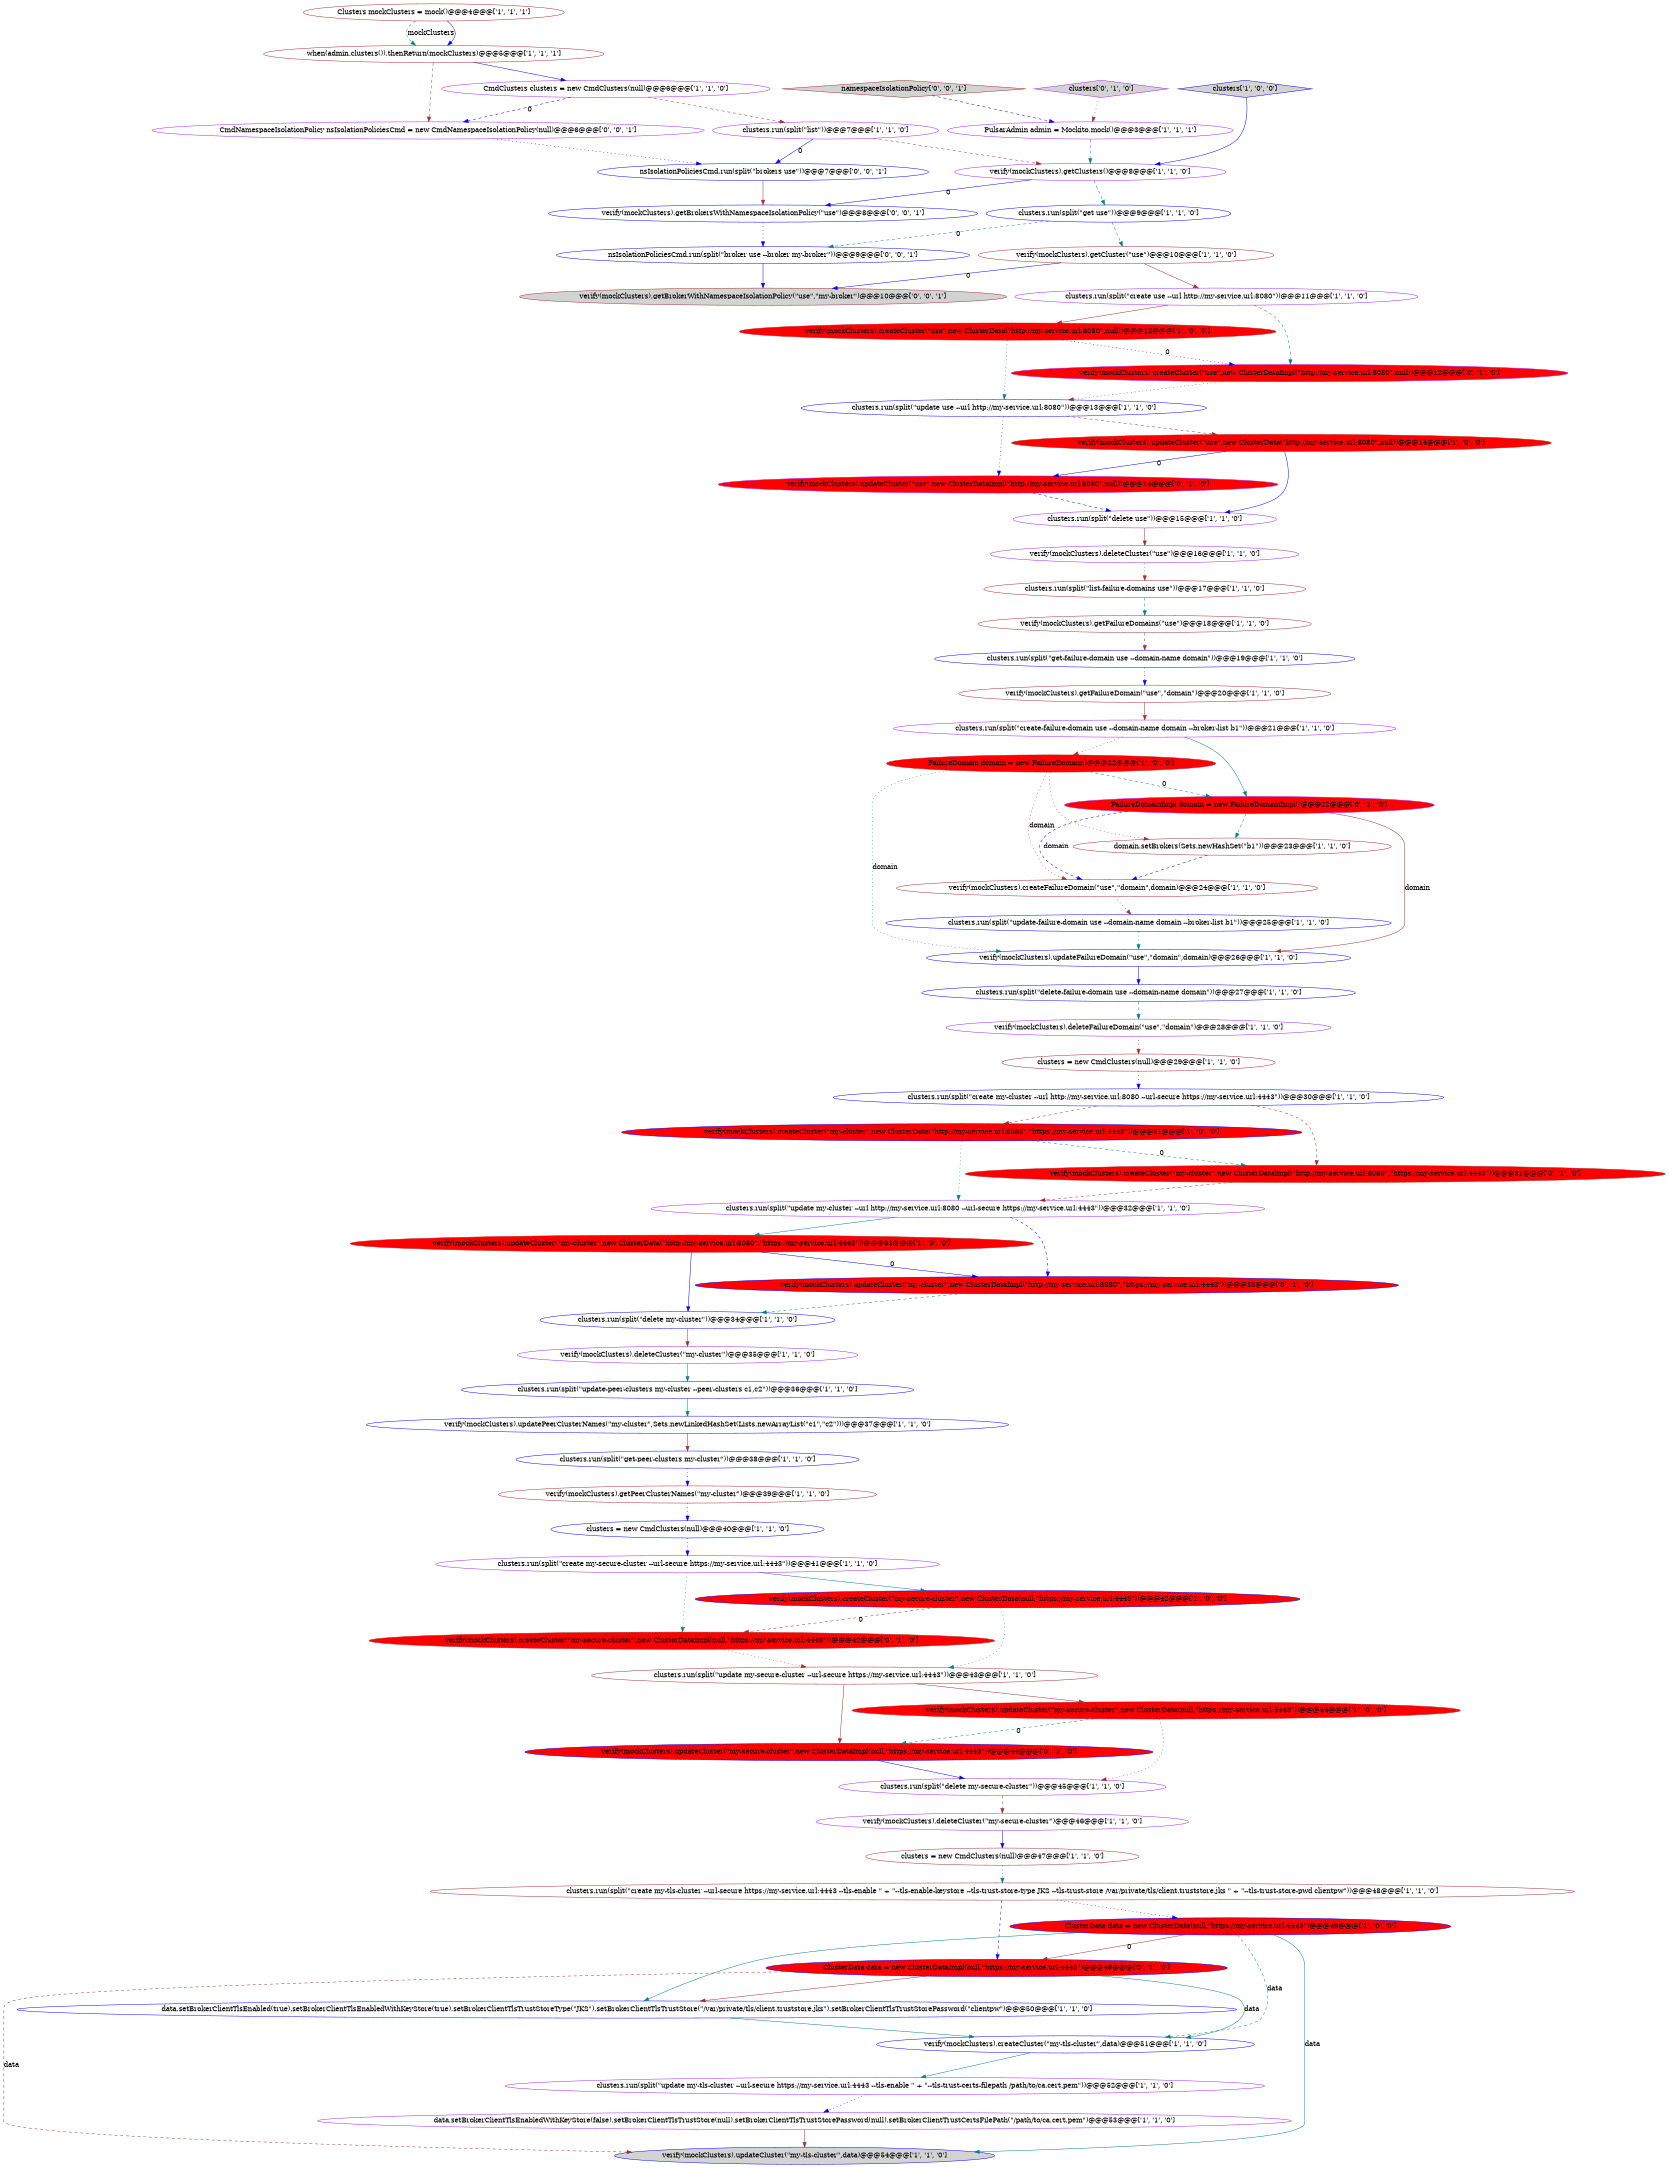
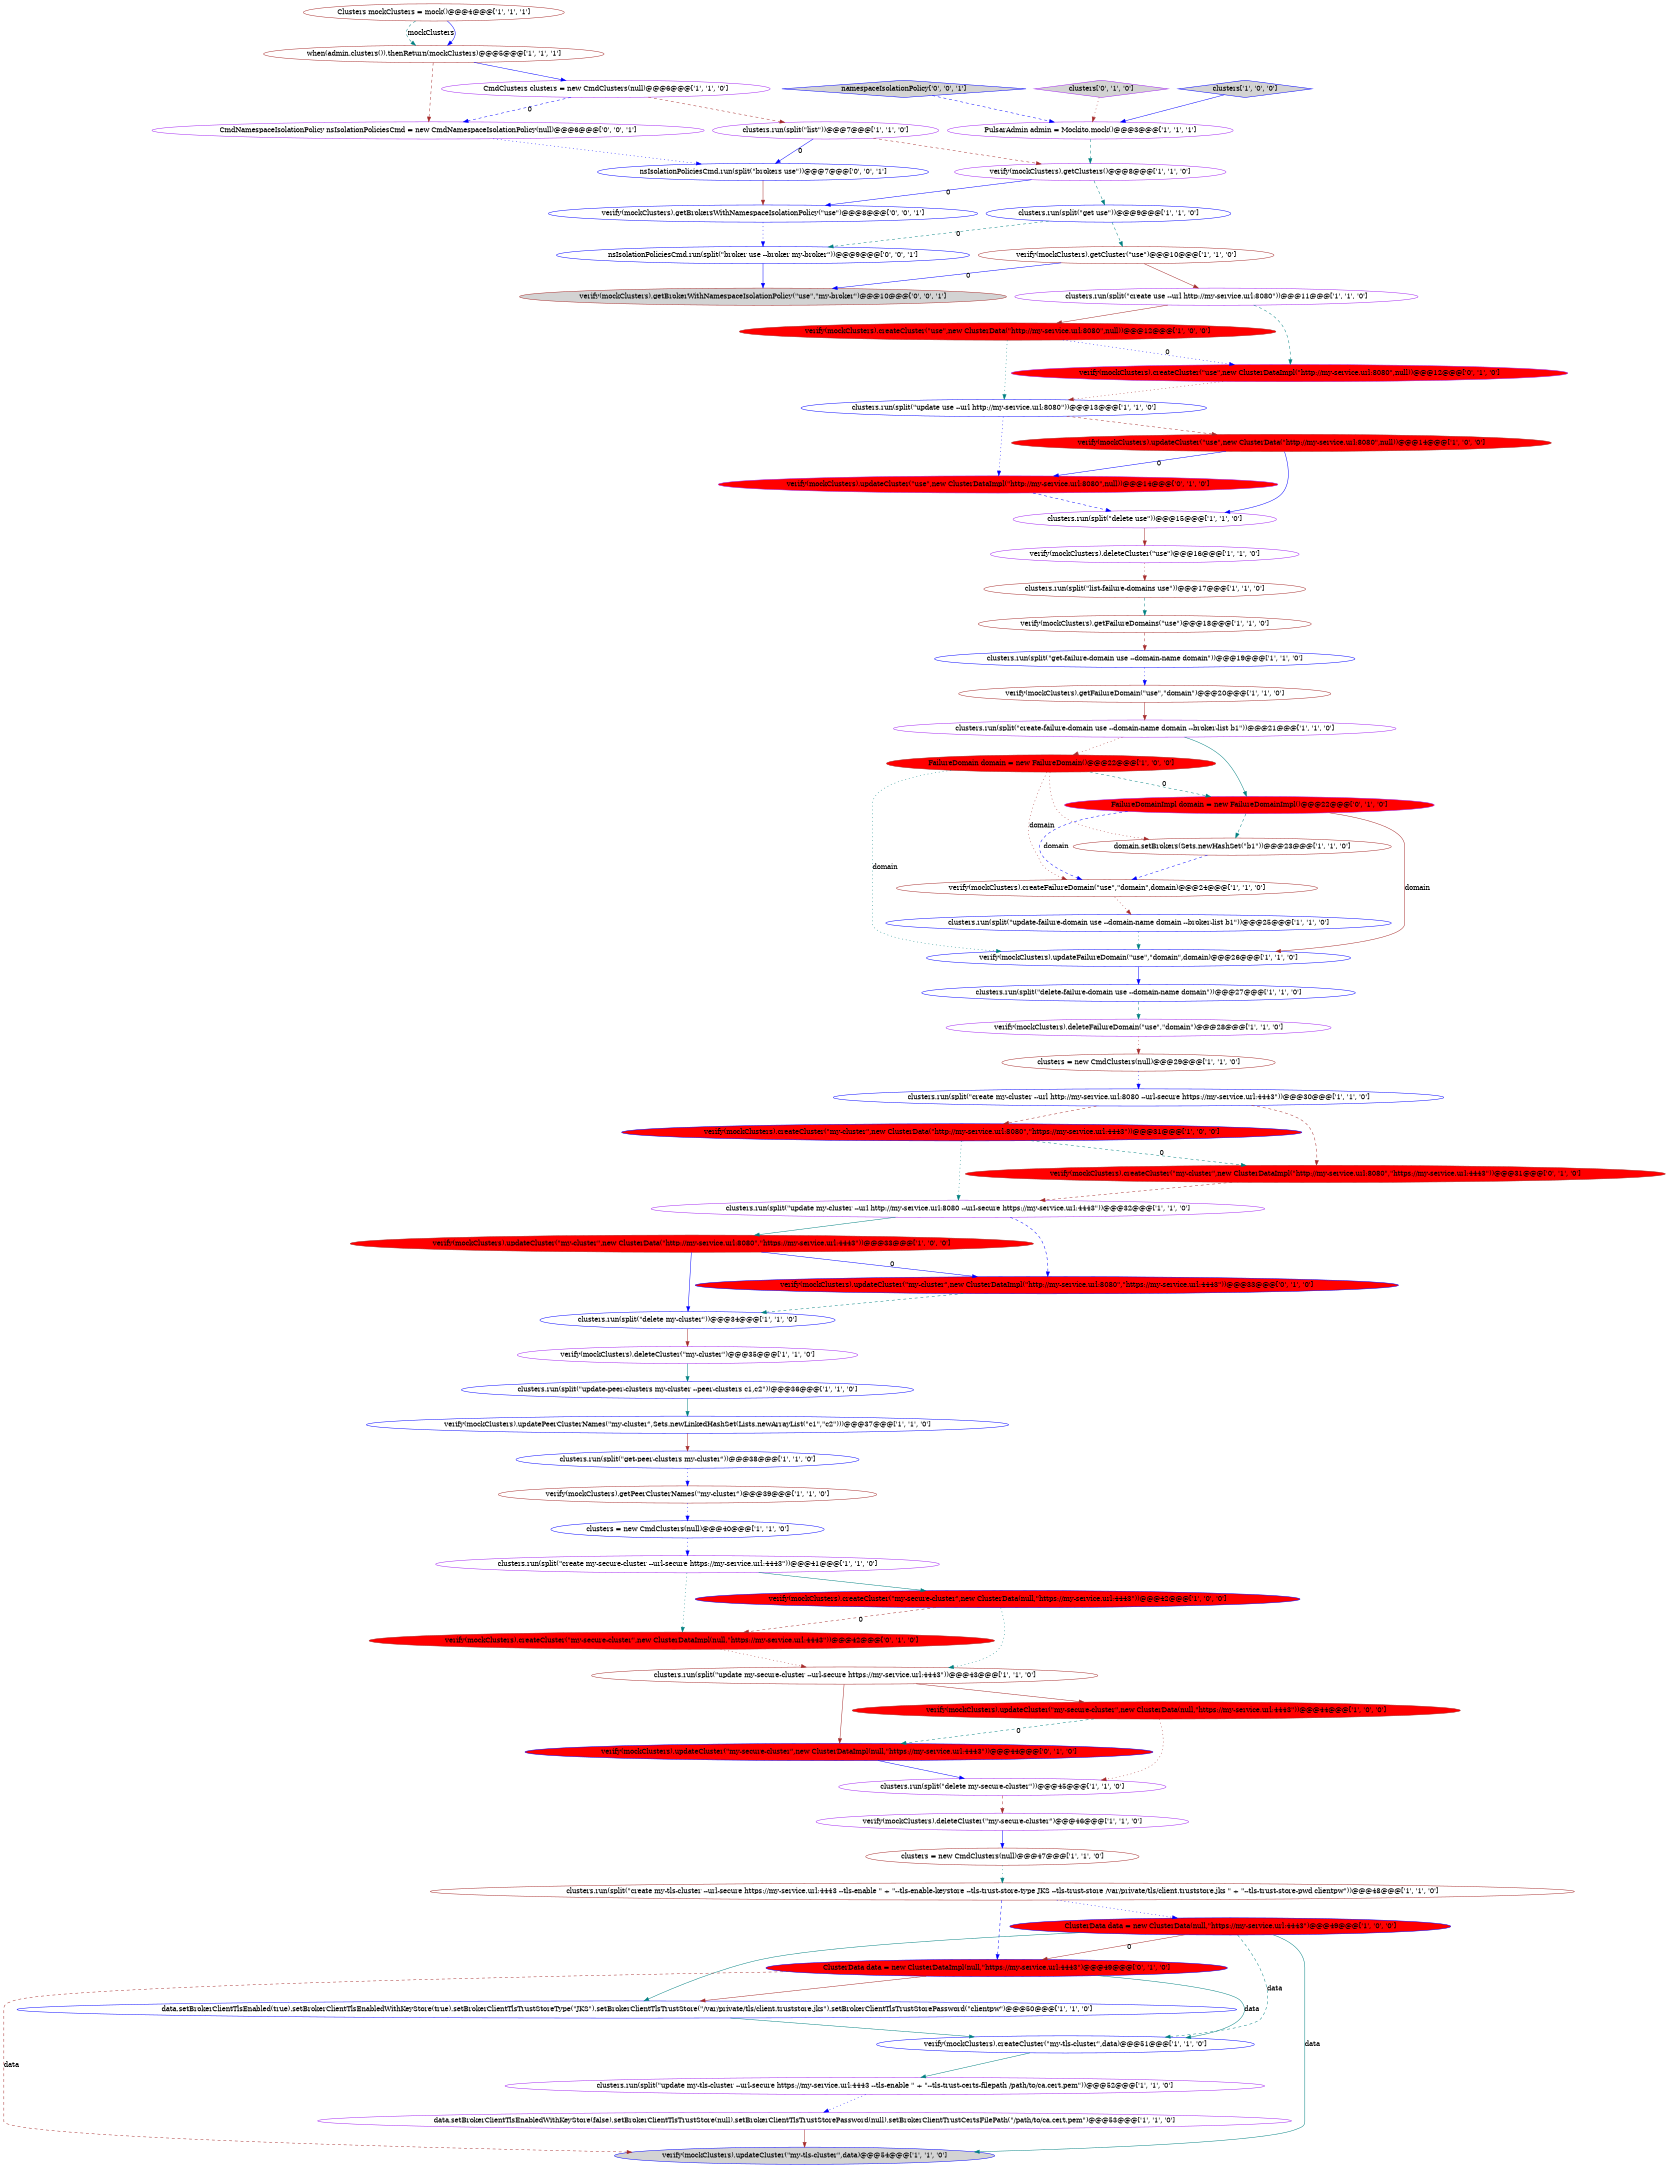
(904, 89) -> (904, 89)
(1221, 149) -> (1175, 108)
